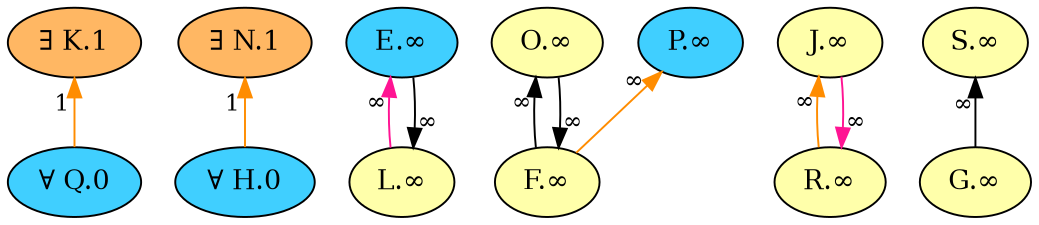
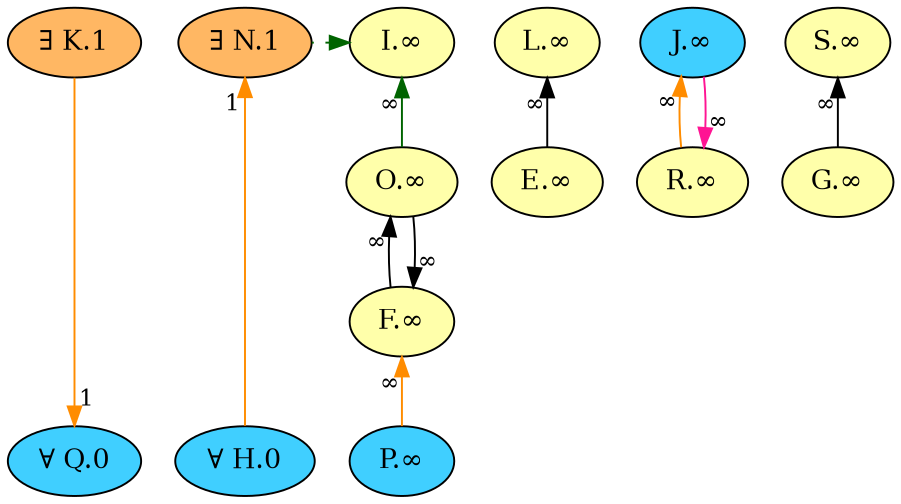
none -> (402, 43)
(402, 43) -> (547, 182)
(830, 43) -> (693, 43)
(612, 119) -> (402, 401)
(74, 122) -> (74, 242)
(389, 122) -> none
